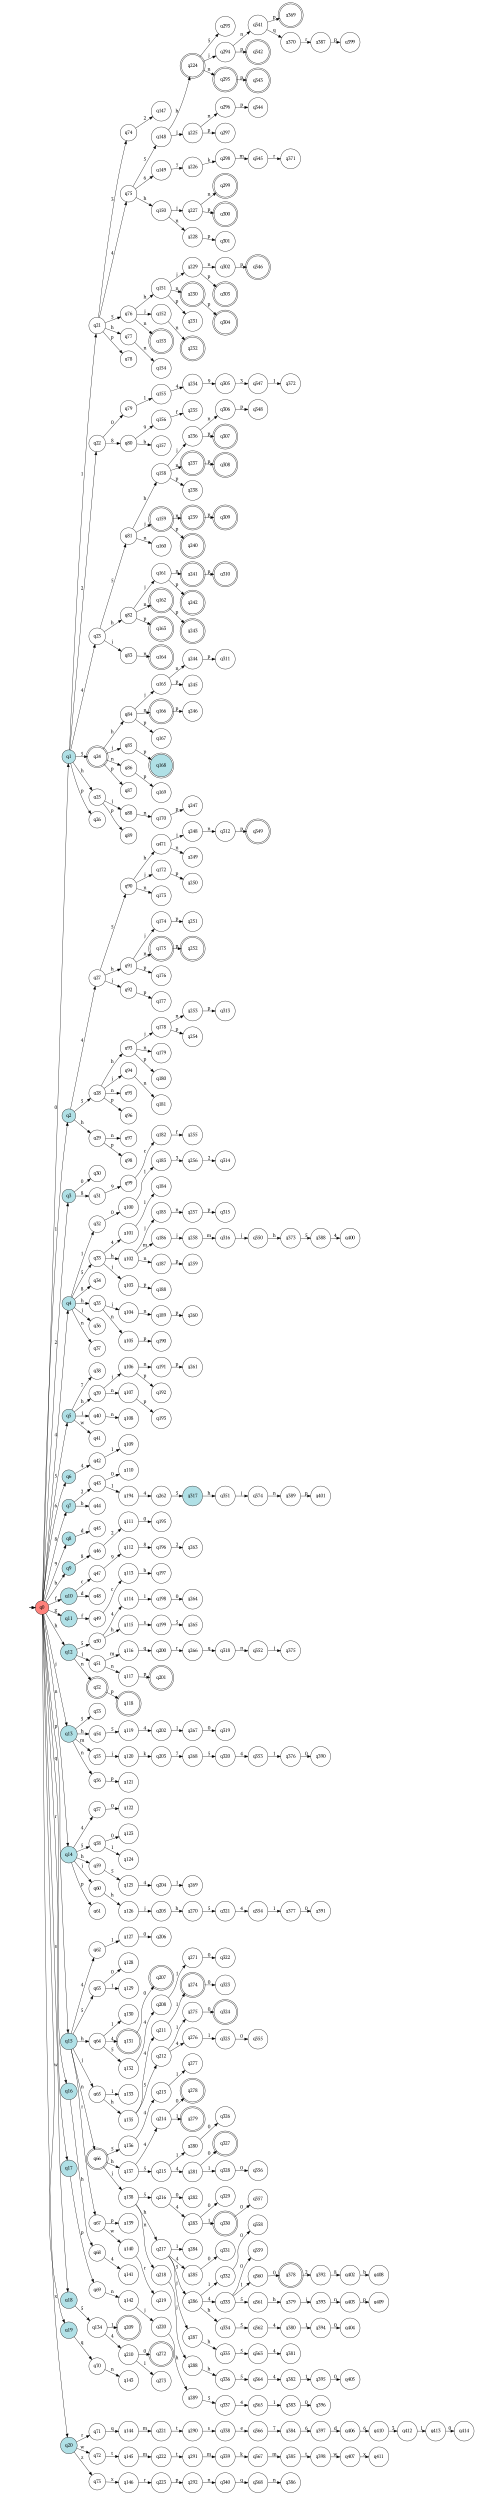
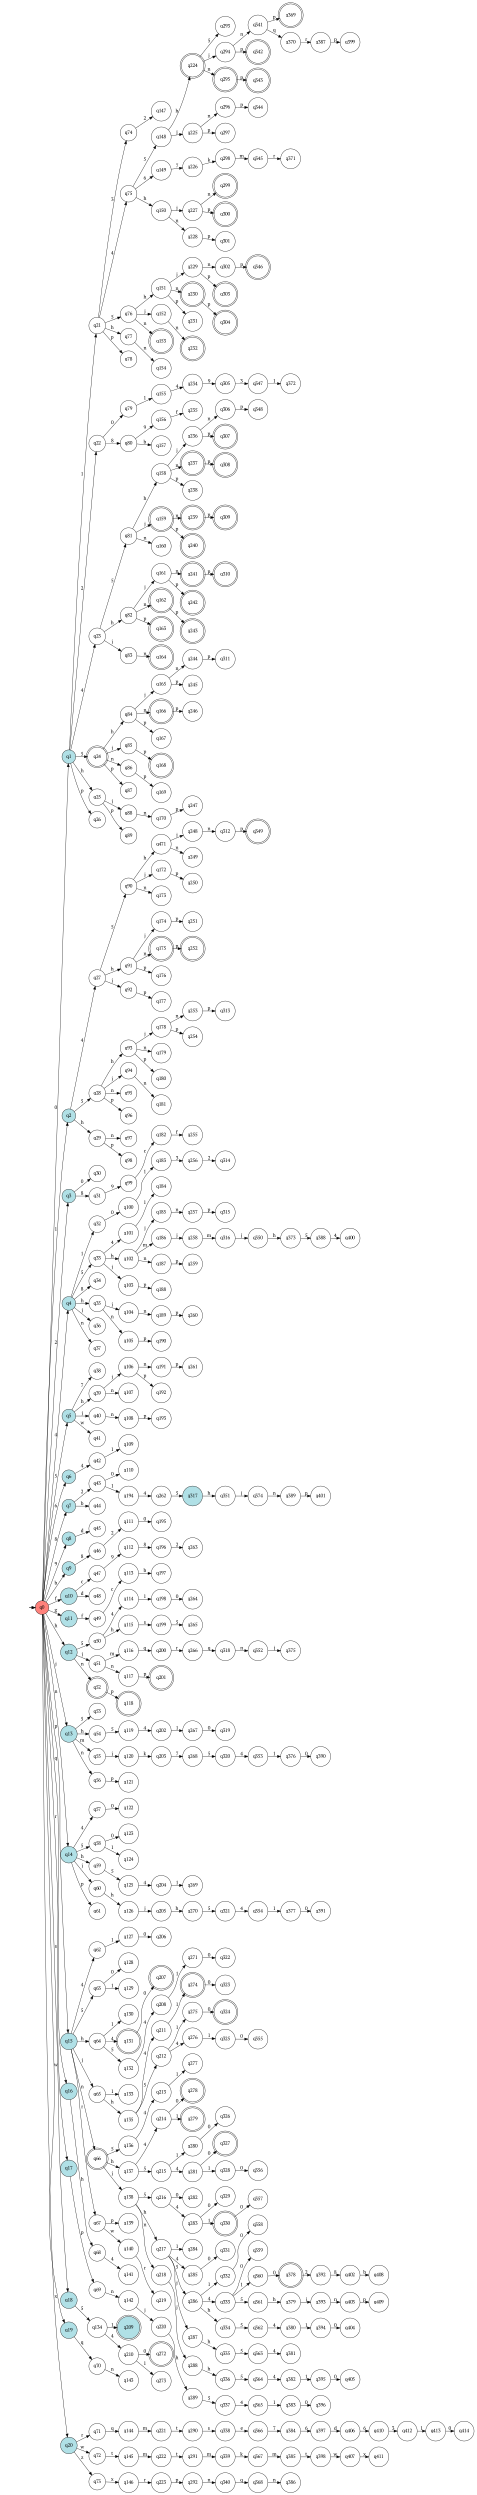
(161, 766) -> (161, 766)
(144, 1405) -> (143, 1419)
(129, 2328) -> (129, 2328)
